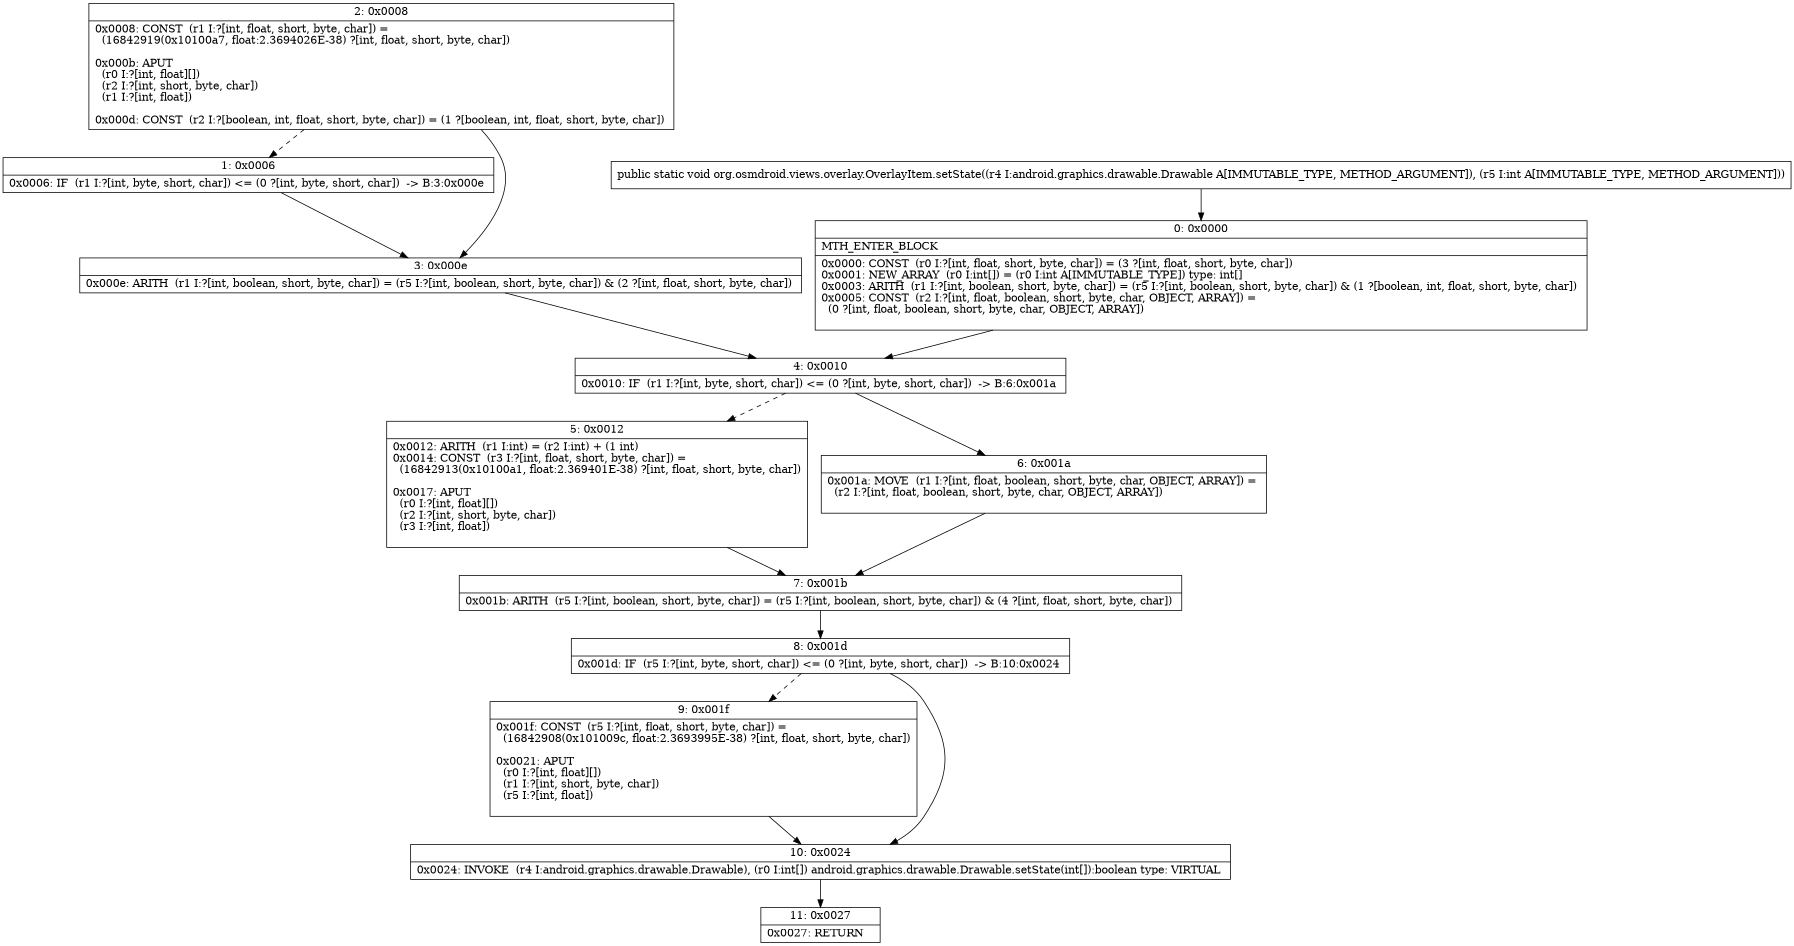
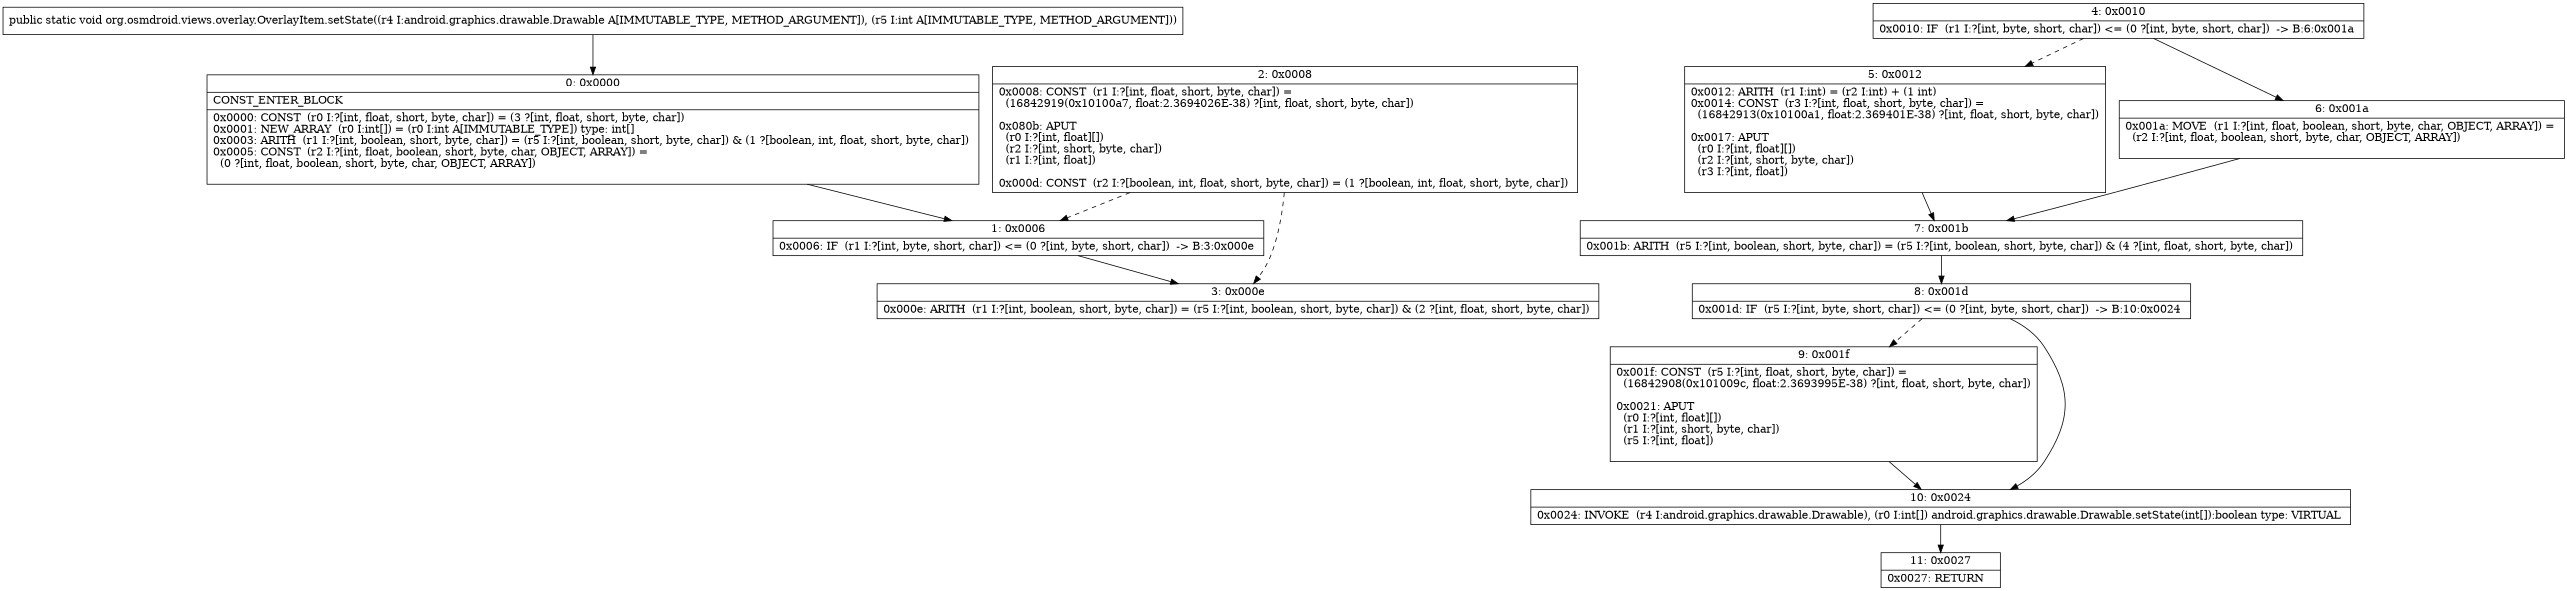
(138, 63) -> (1041, 126)
(503, 193) -> (1277, 237)
(880, 247) -> (278, 101)
(627, 325) -> none
(943, 343) -> (876, 201)
